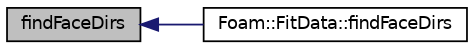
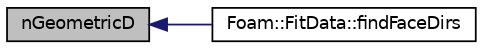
(74, 25) -> (78, 25)
